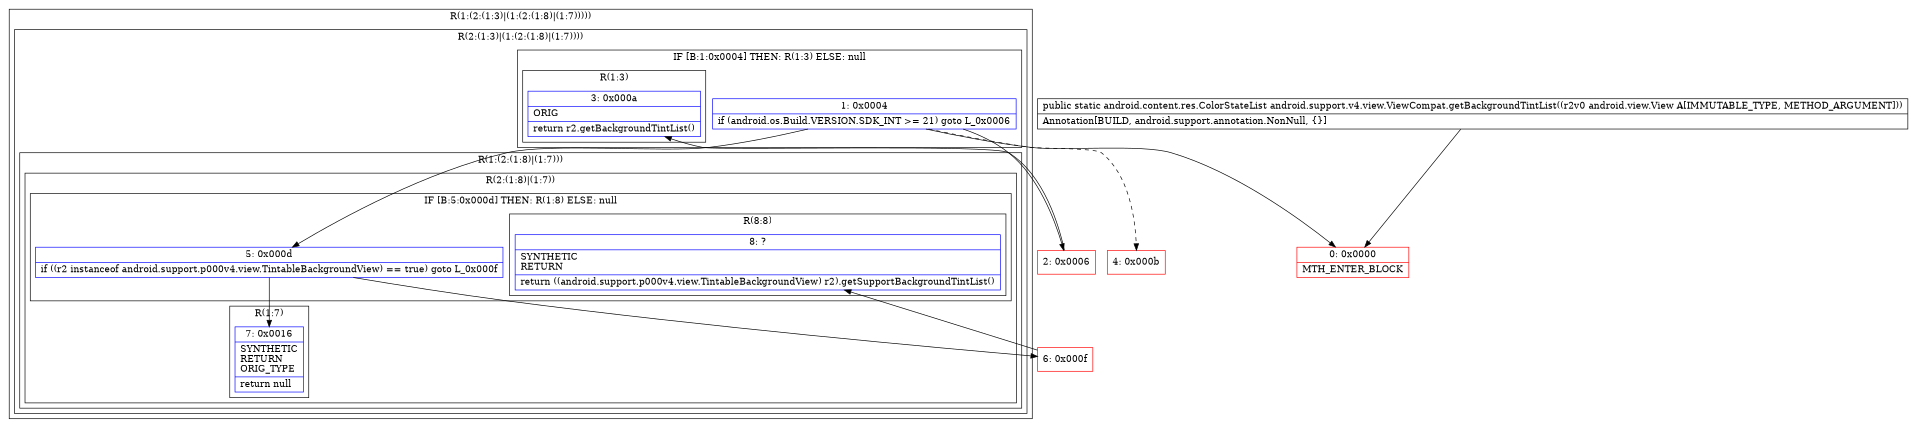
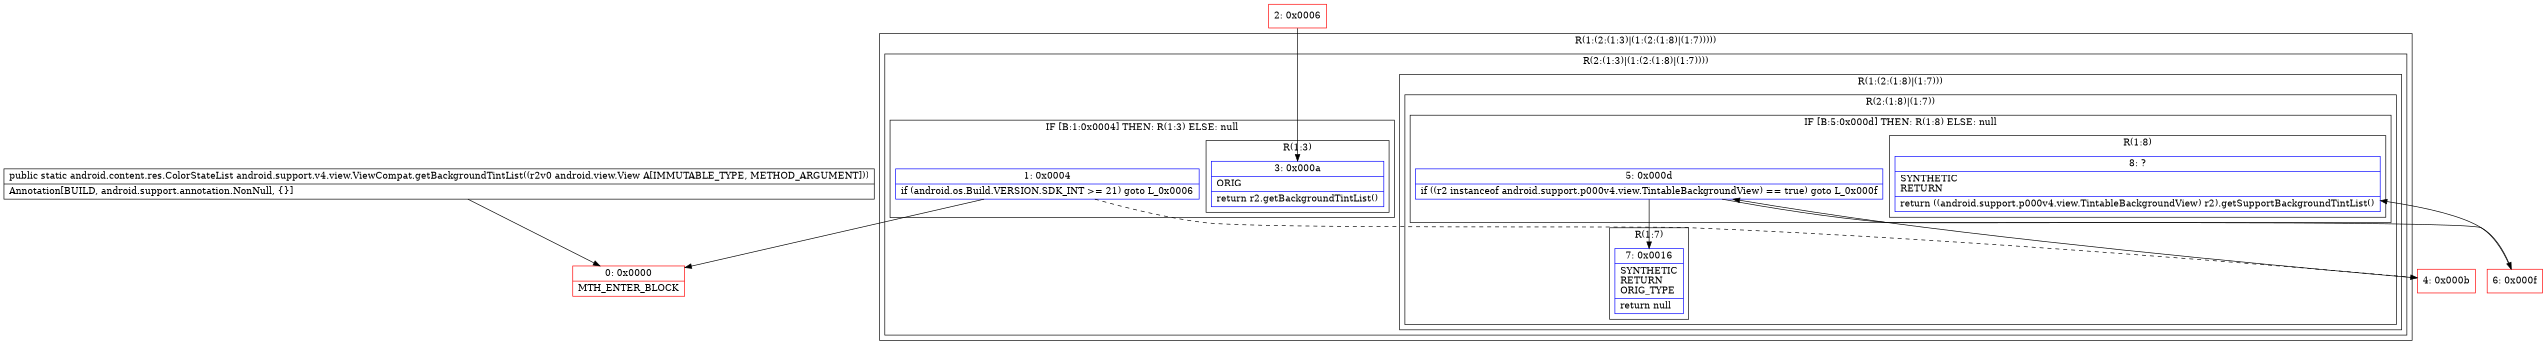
(492, 157) -> (2078, 245)
(1028, 173) -> none
(758, 222) -> (2138, 143)
